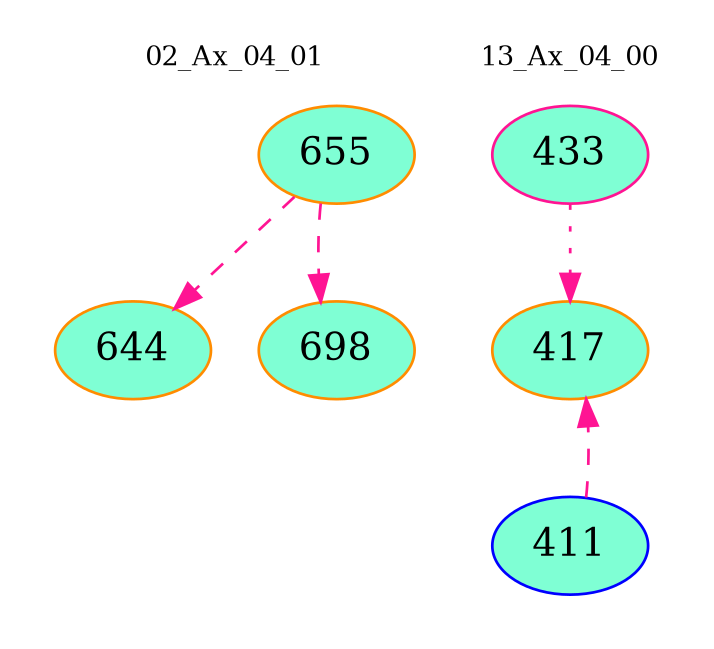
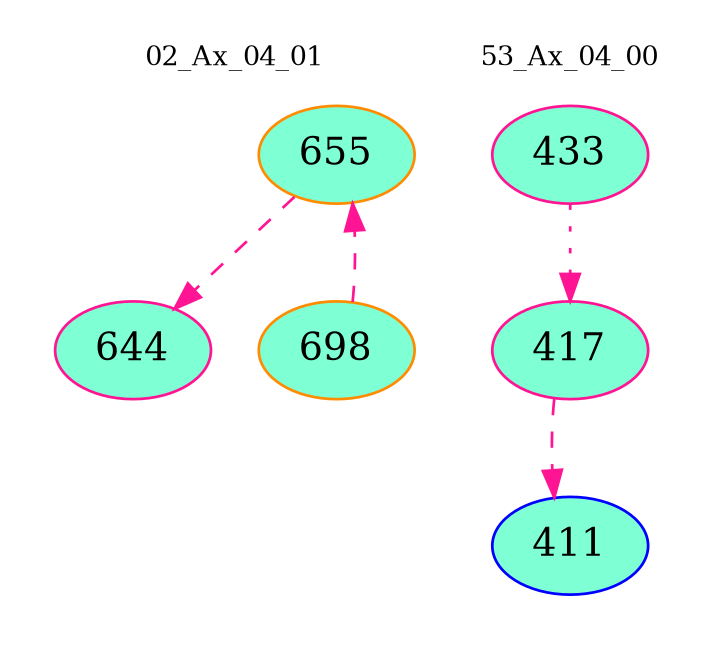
(570, 58) -> (570, 58)
(319, 239) -> (355, 267)
(133, 350) -> (133, 350)
(570, 350) -> (570, 350)
(588, 462) -> (552, 434)
